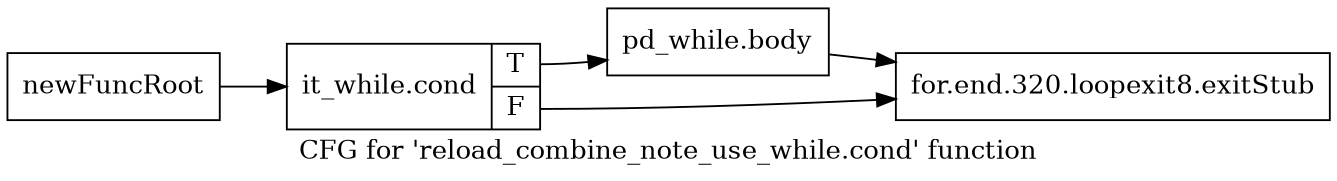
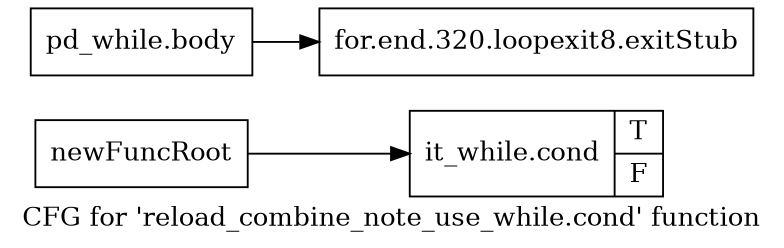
(564, 64) -> none
(708, 106) -> none
